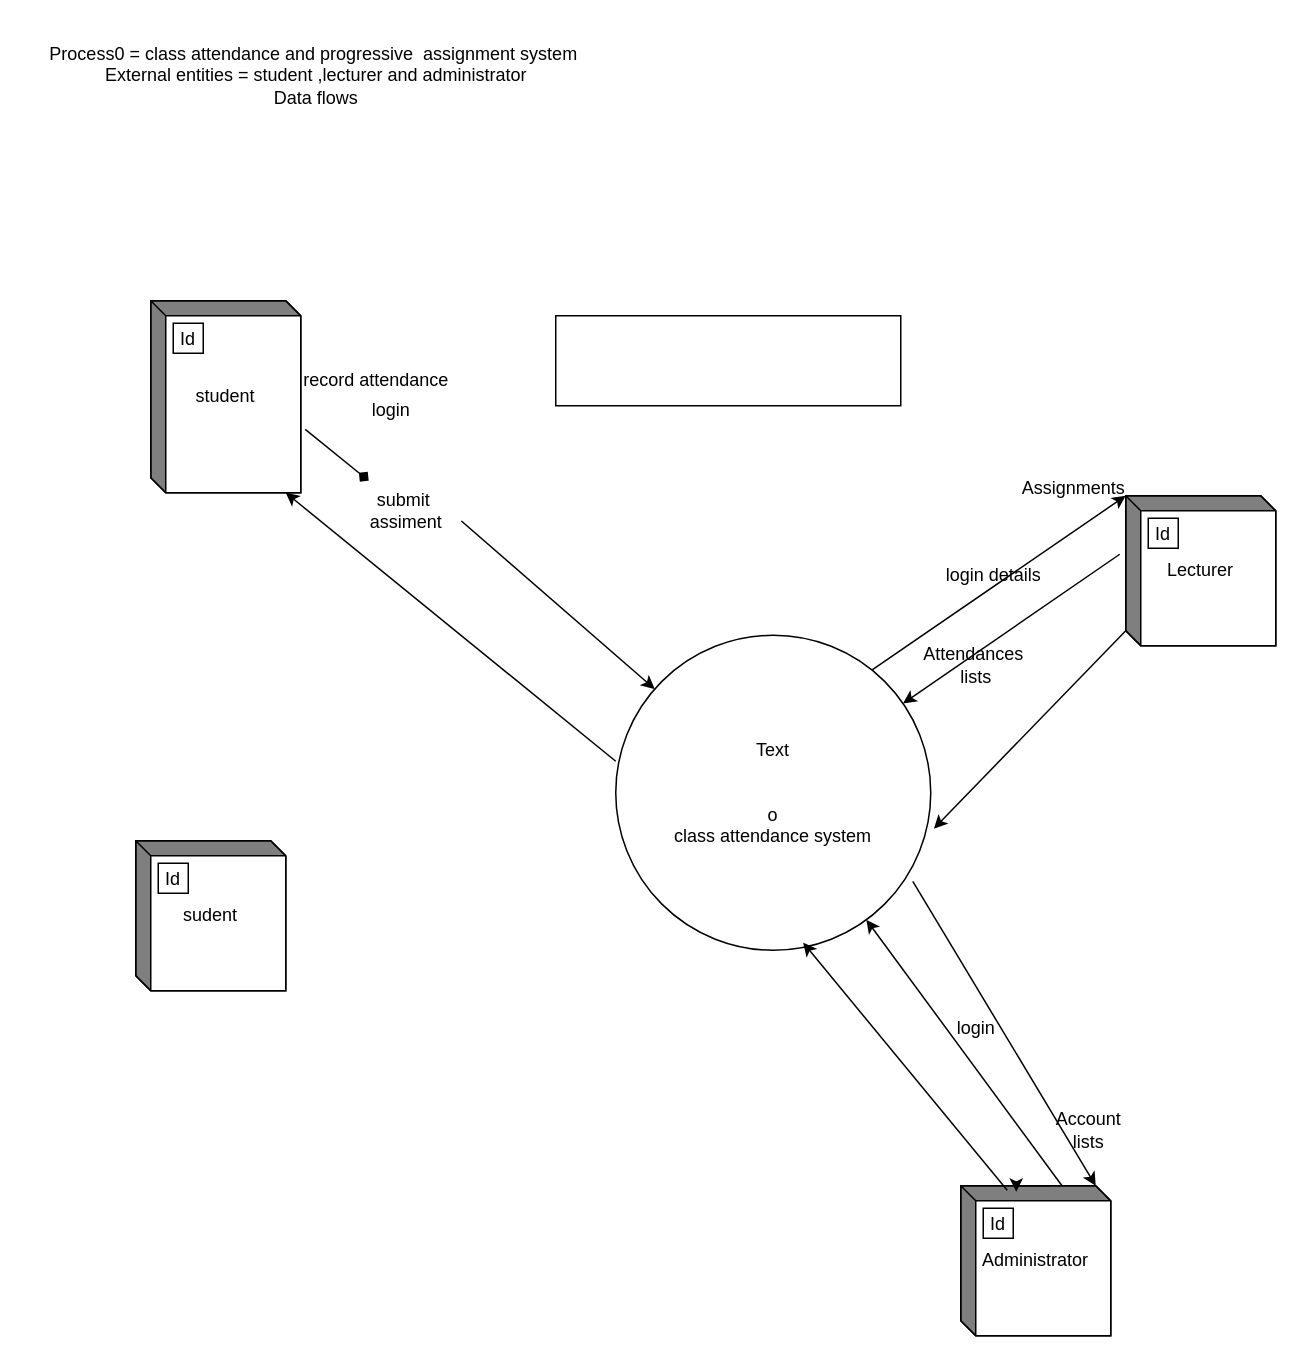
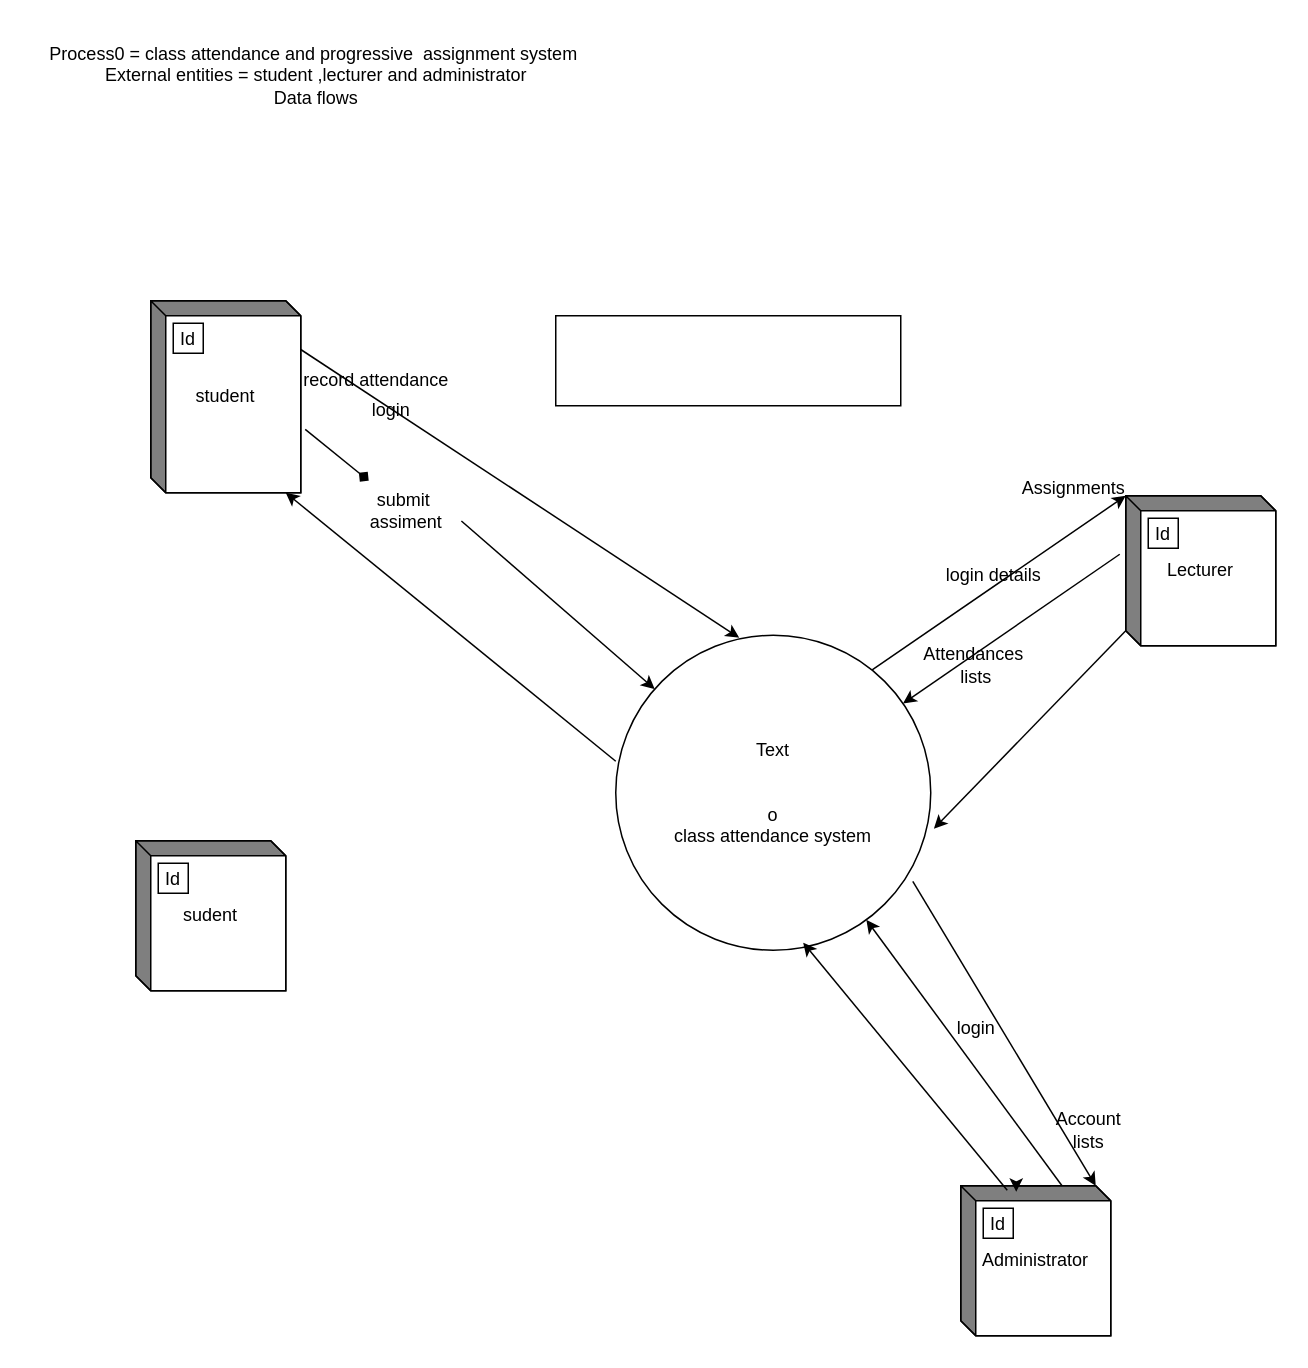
none -> (517, 492)
